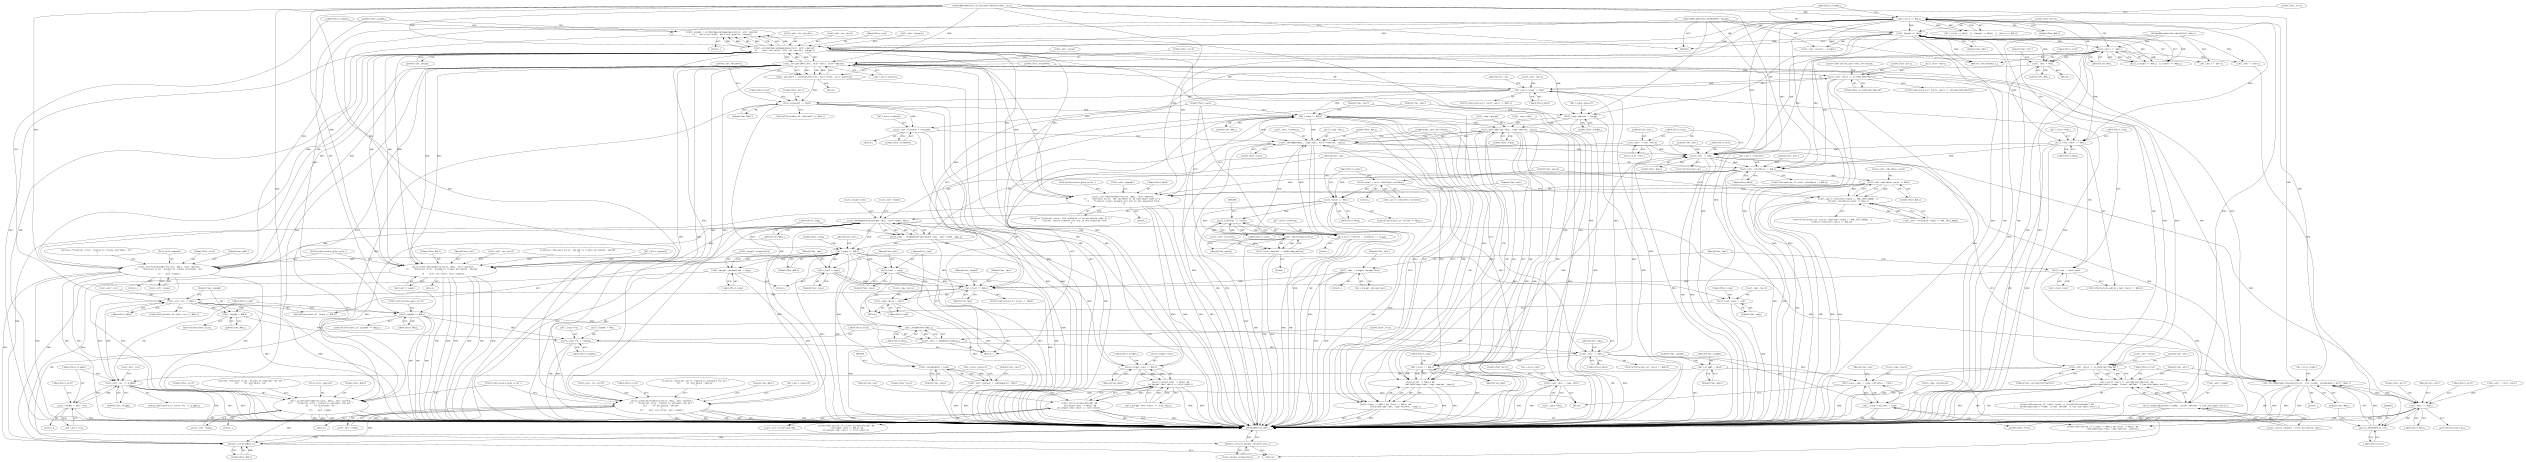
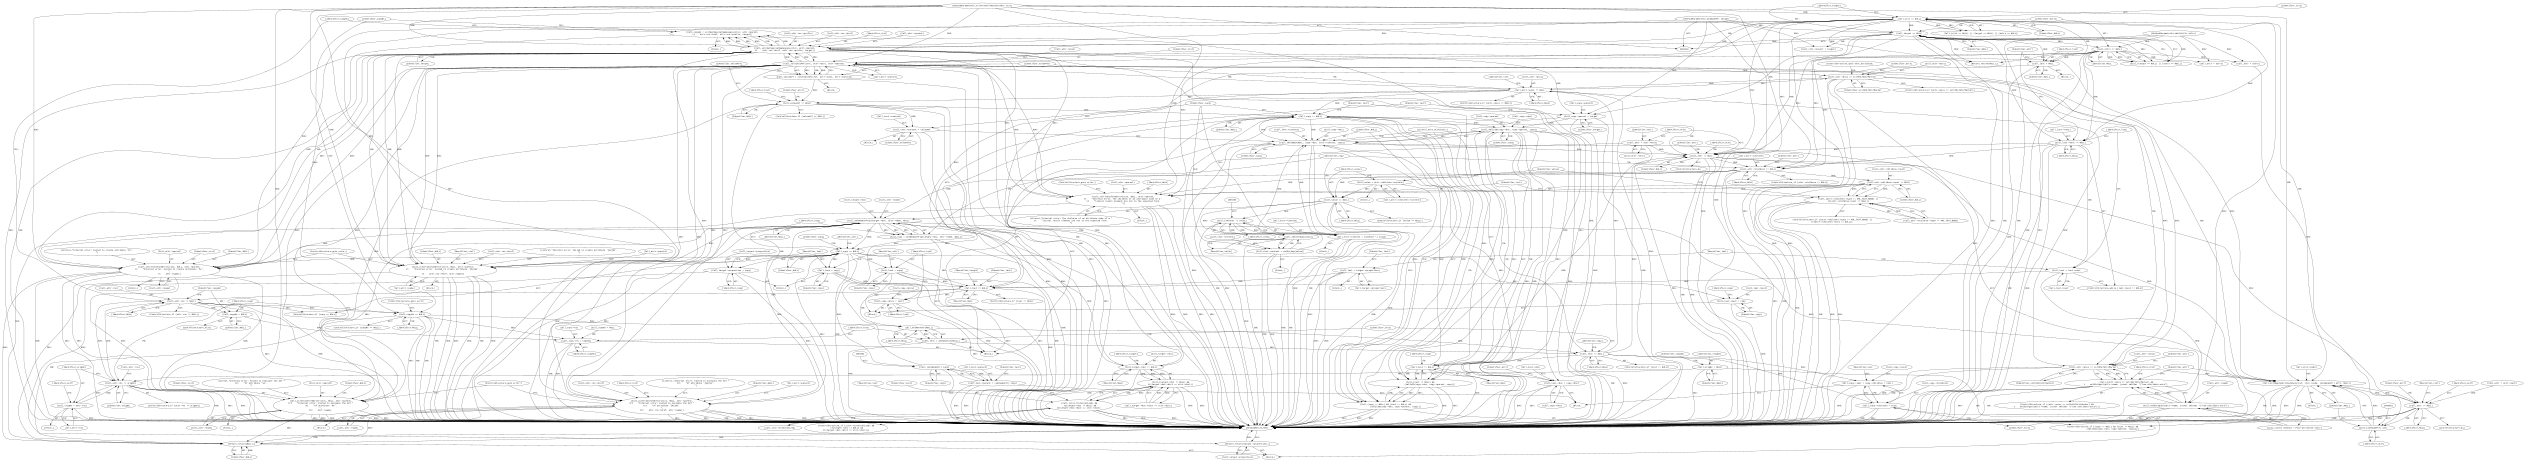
(1432, 130) -> (1432, 130)
